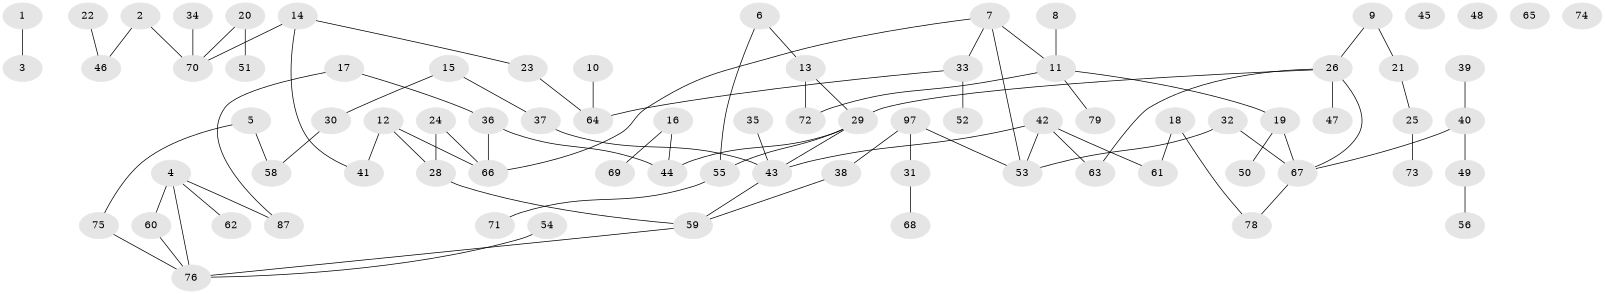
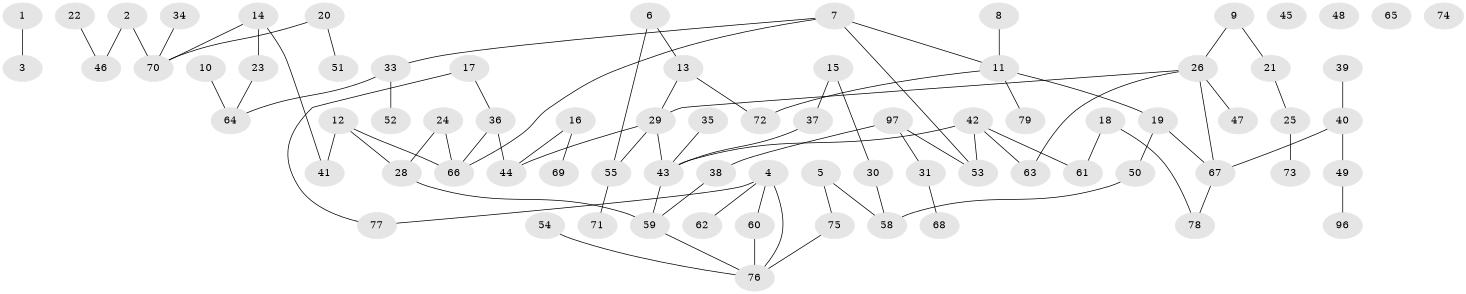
(1228, 121) -> none
none -> (1011, 199)
(284, 226) -> (377, 226)
(1465, 226) -> (1343, 226)
